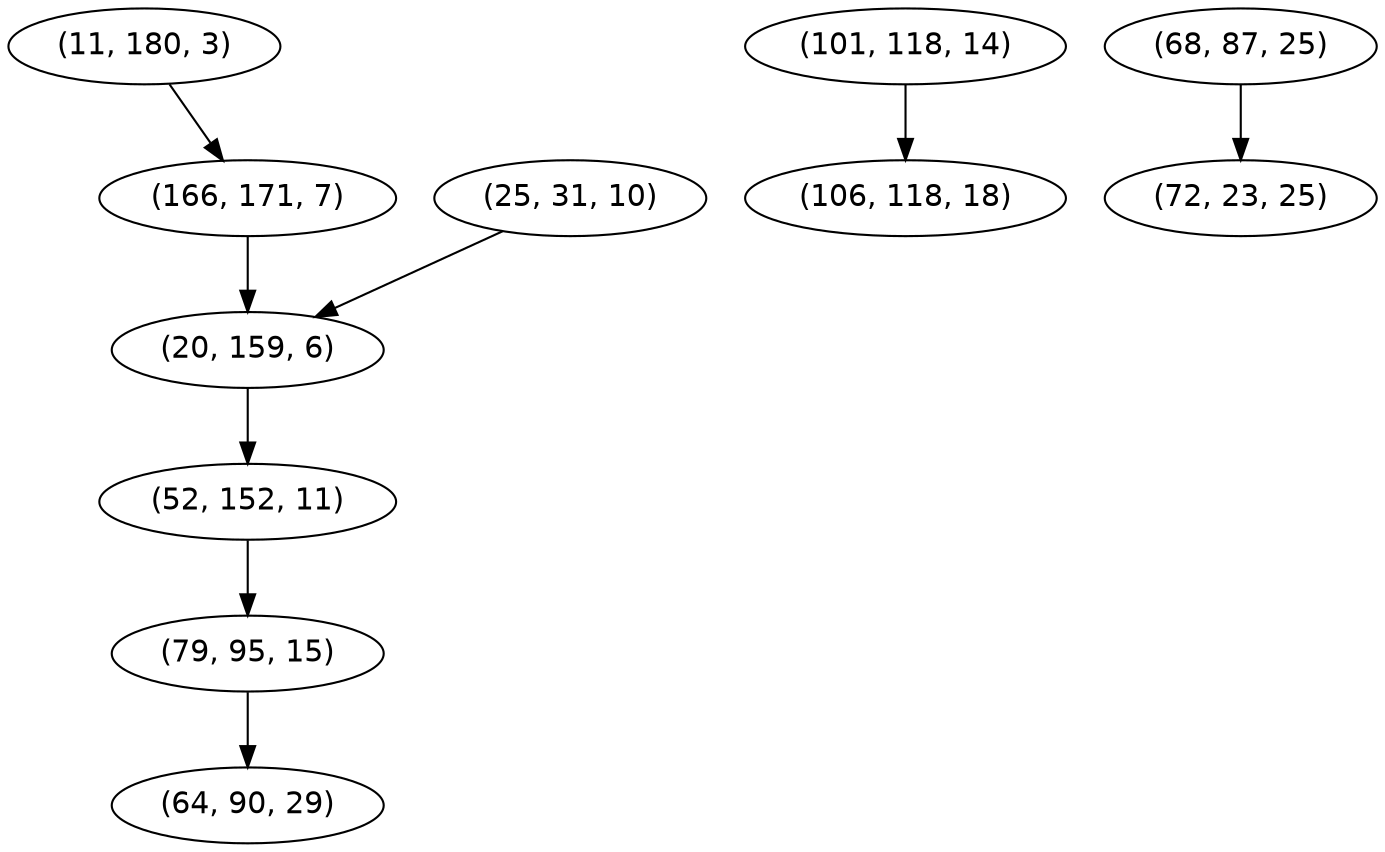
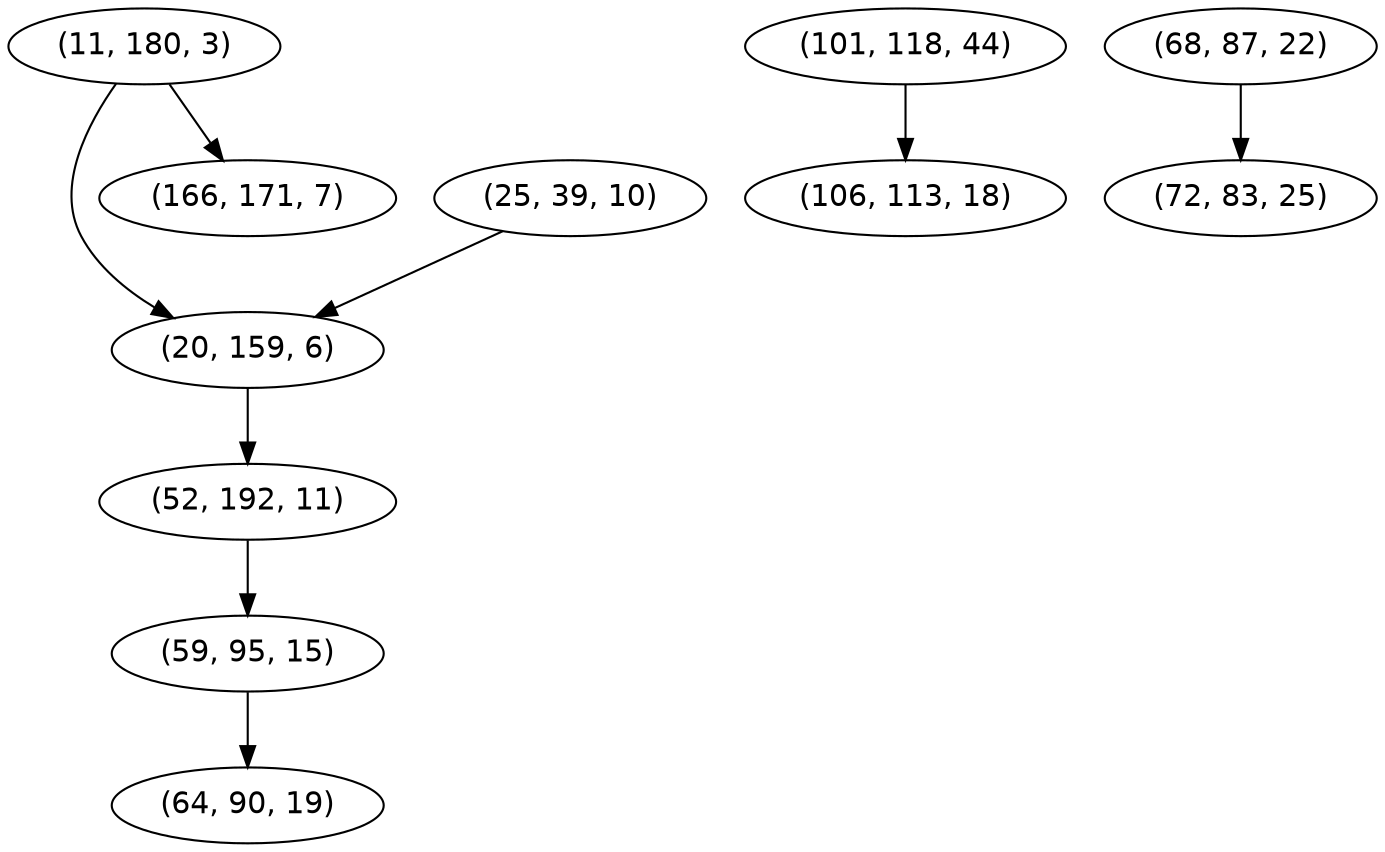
(906, 46) -> (906, 46)
(1241, 46) -> (1241, 46)
(570, 198) -> (570, 198)
(906, 198) -> (906, 198)
(1241, 198) -> (1241, 198)
(248, 264) -> (73, 207)
(248, 502) -> (248, 502)
(248, 654) -> (248, 654)
(248, 805) -> (248, 805)
